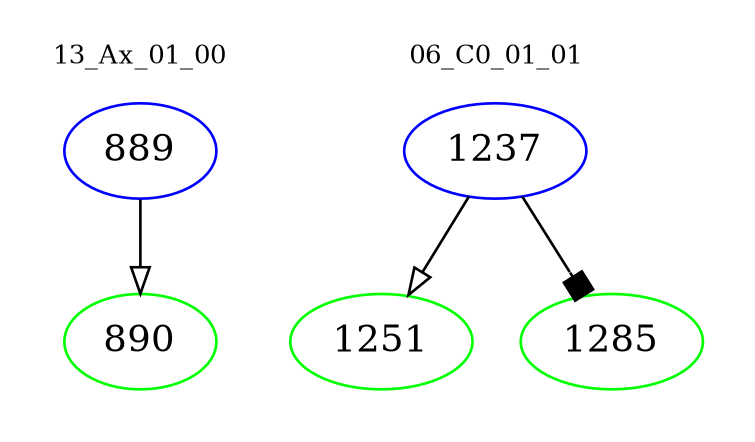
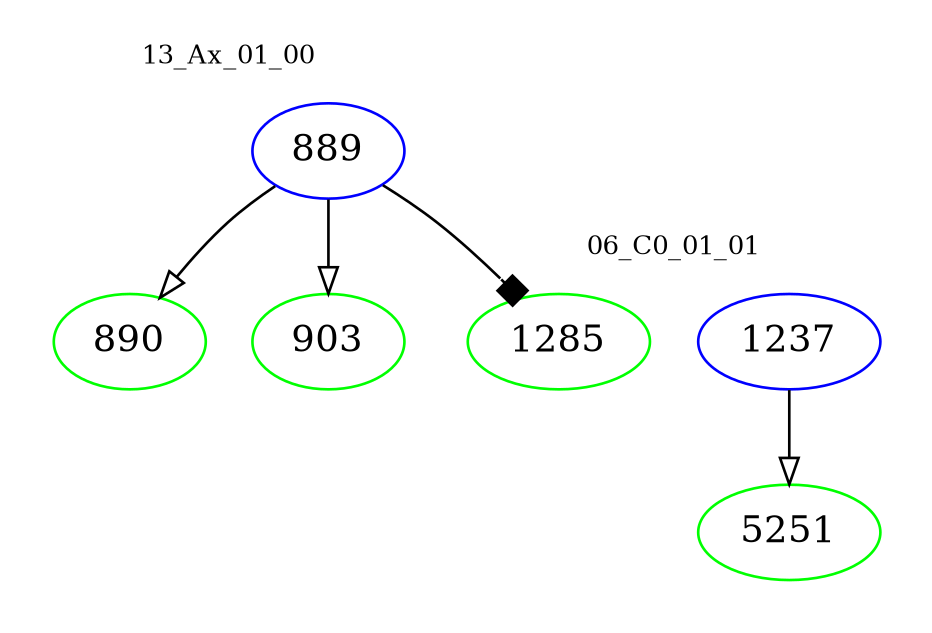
(546, 234) -> (464, 245)
none -> (328, 342)
(381, 342) -> (789, 532)
